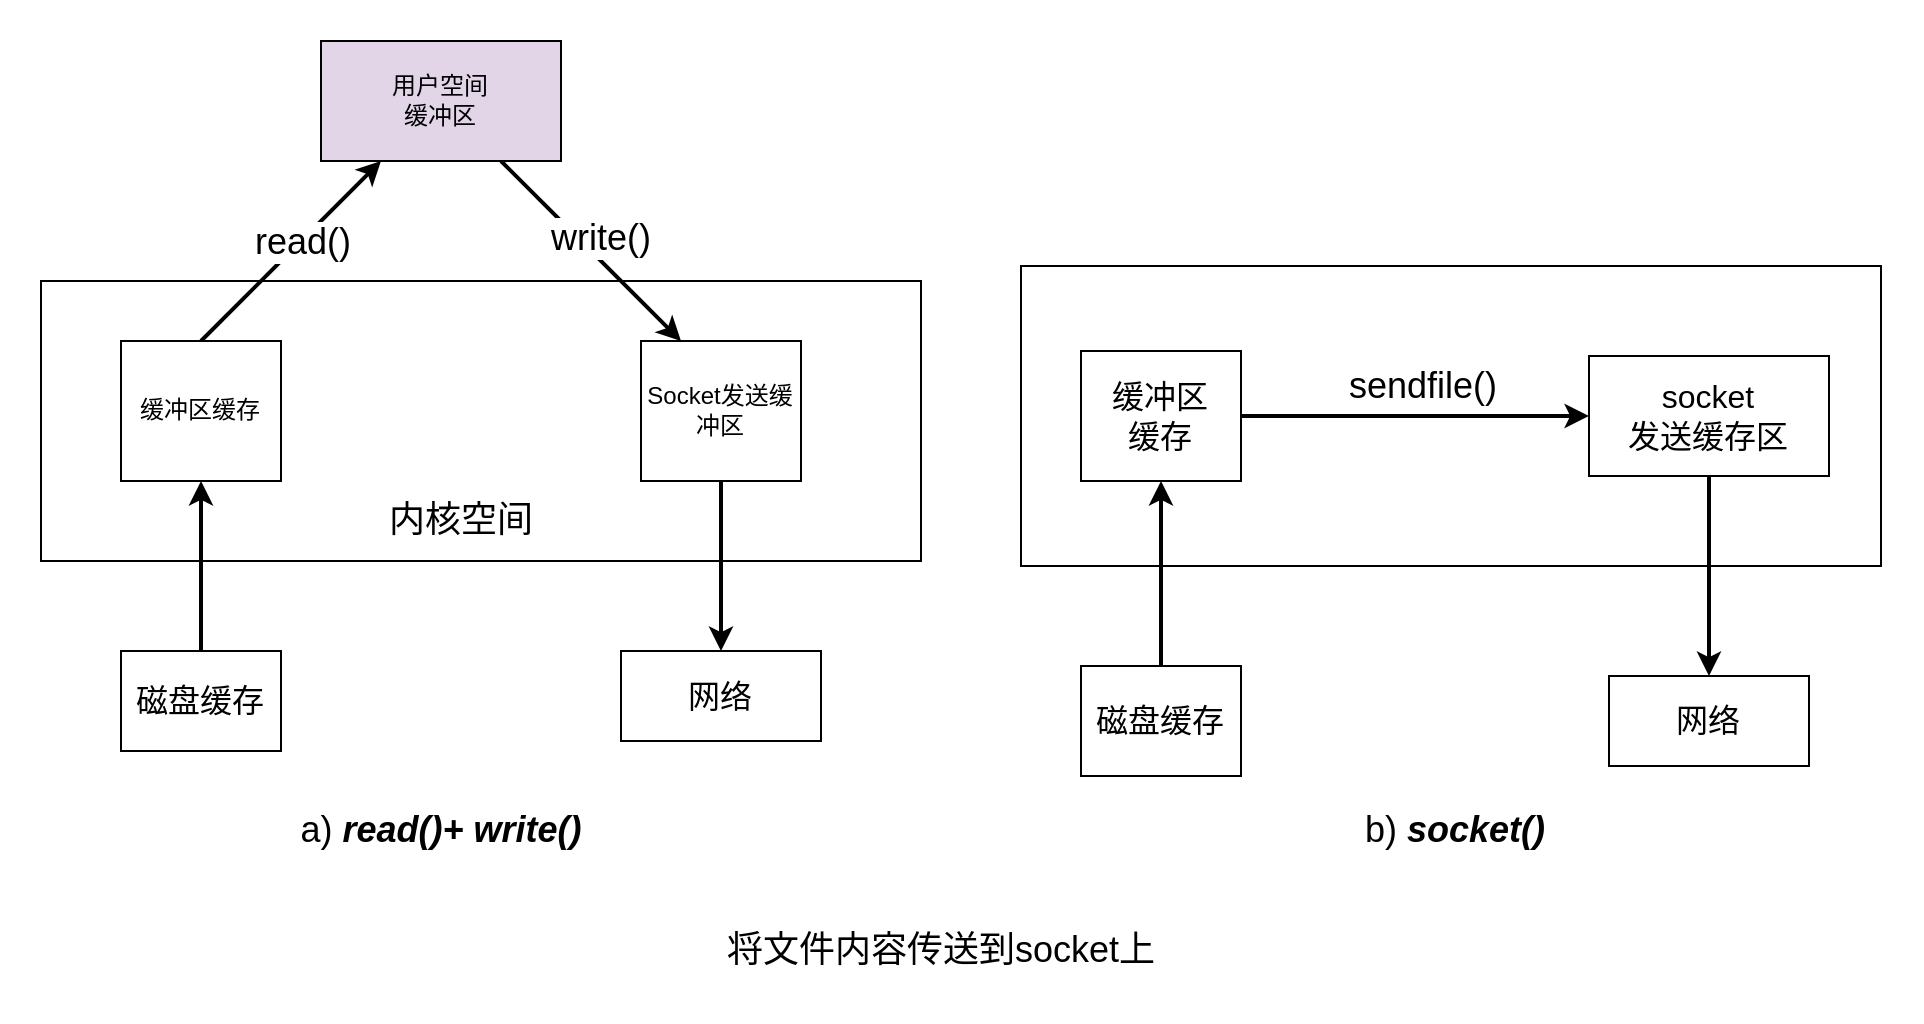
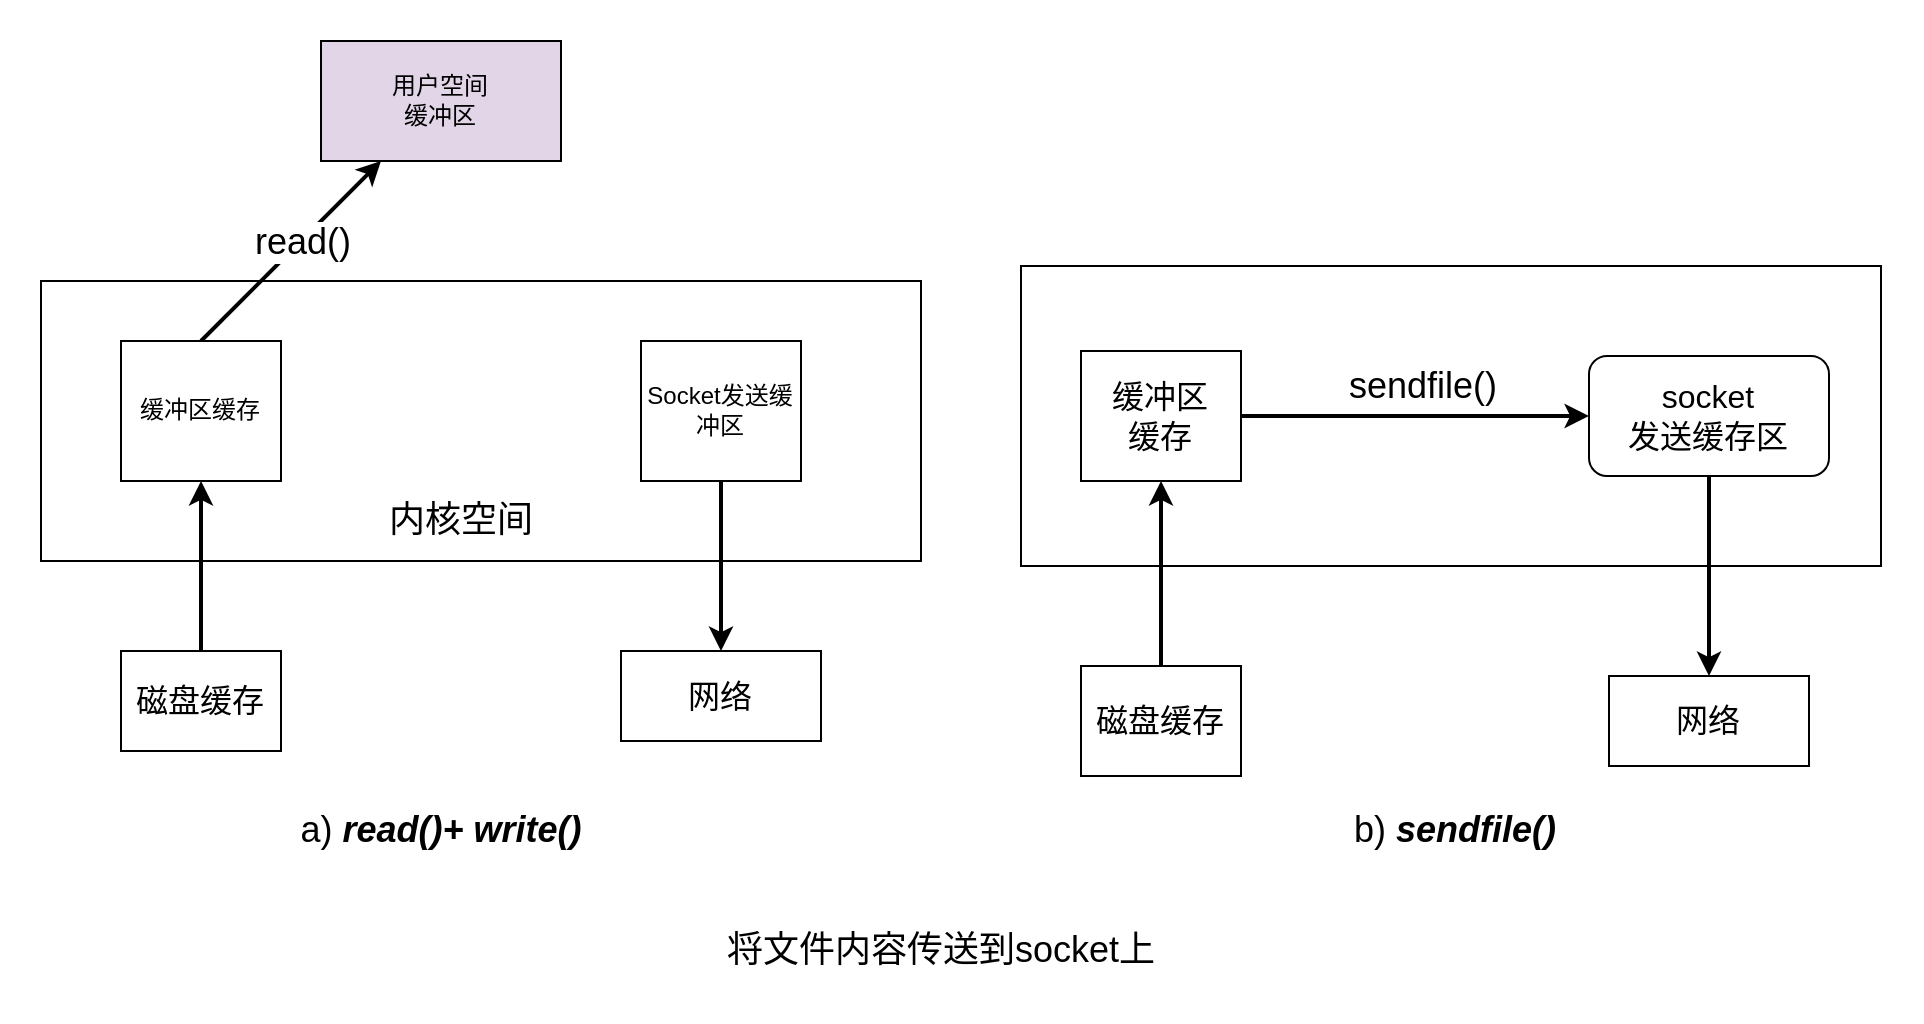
(633, 293) -> none
(1709, 416) -> (1709, 416)
(1456, 831) -> (1456, 831)
